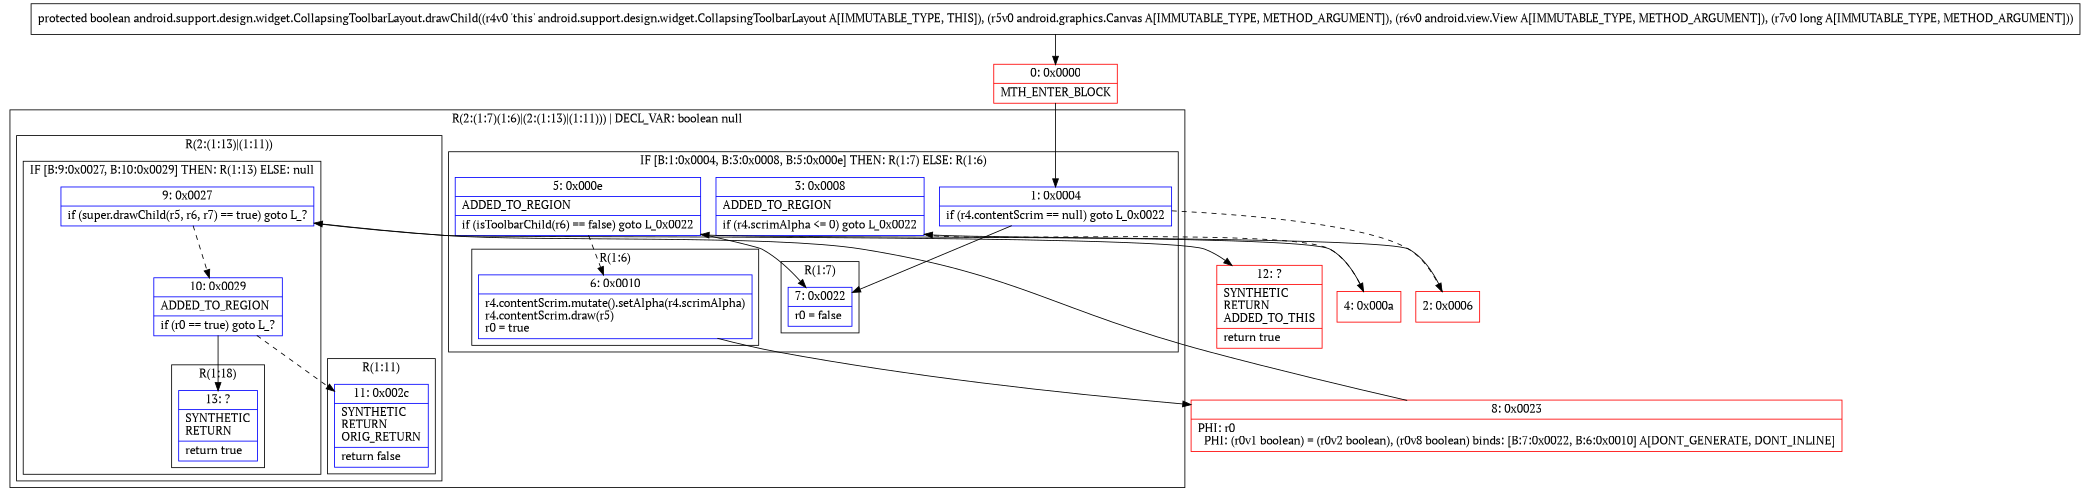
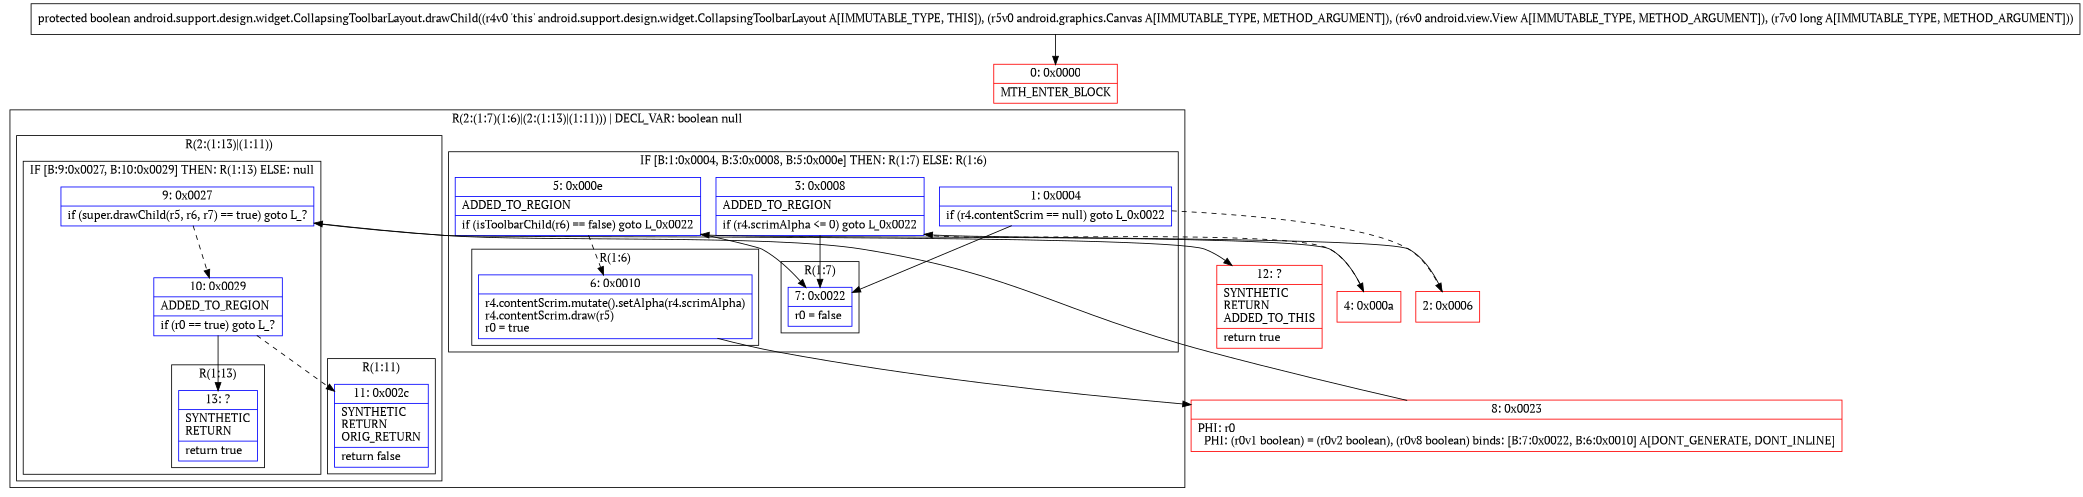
(1056, 141) -> none
none -> (820, 256)
(218, 374) -> (218, 374)
